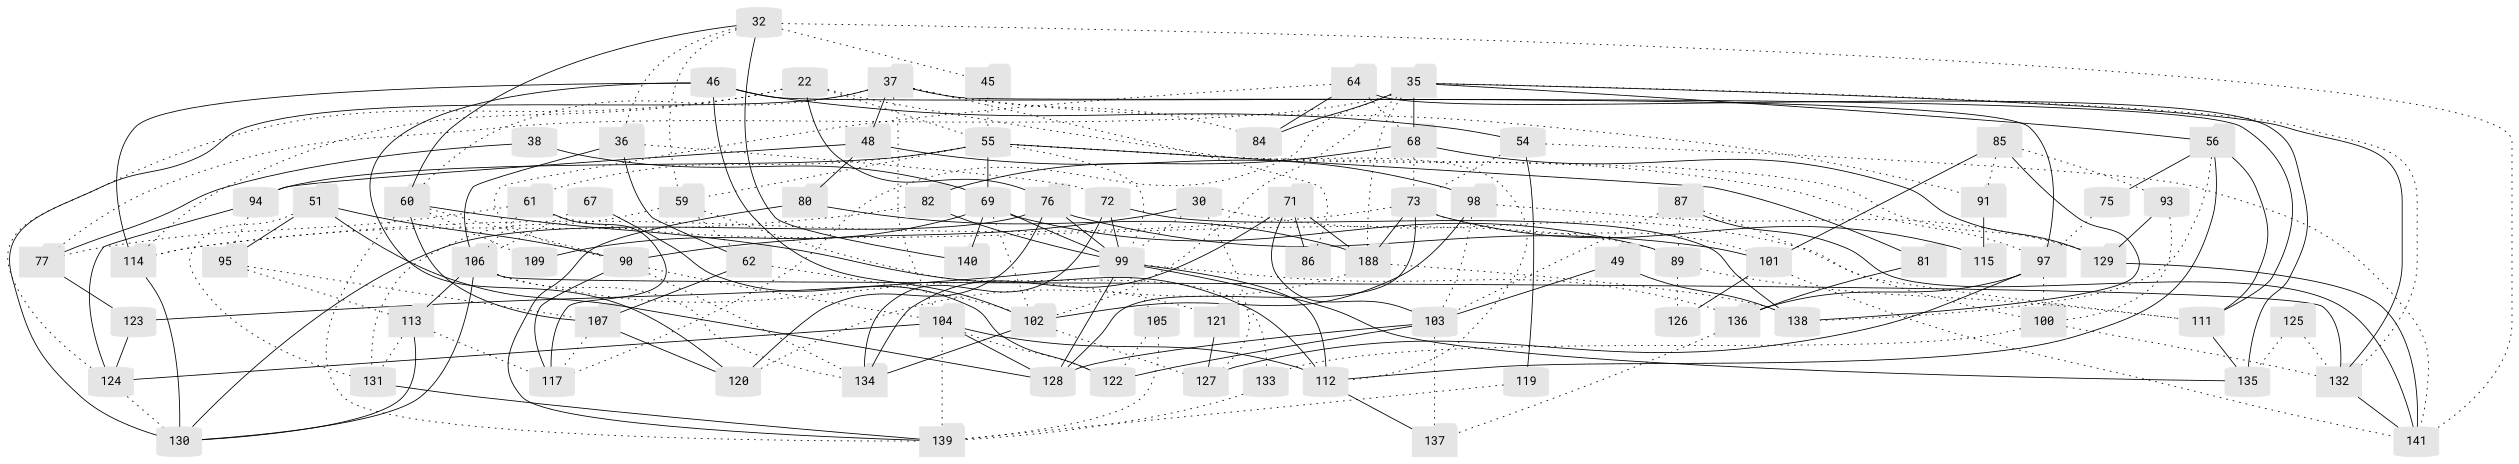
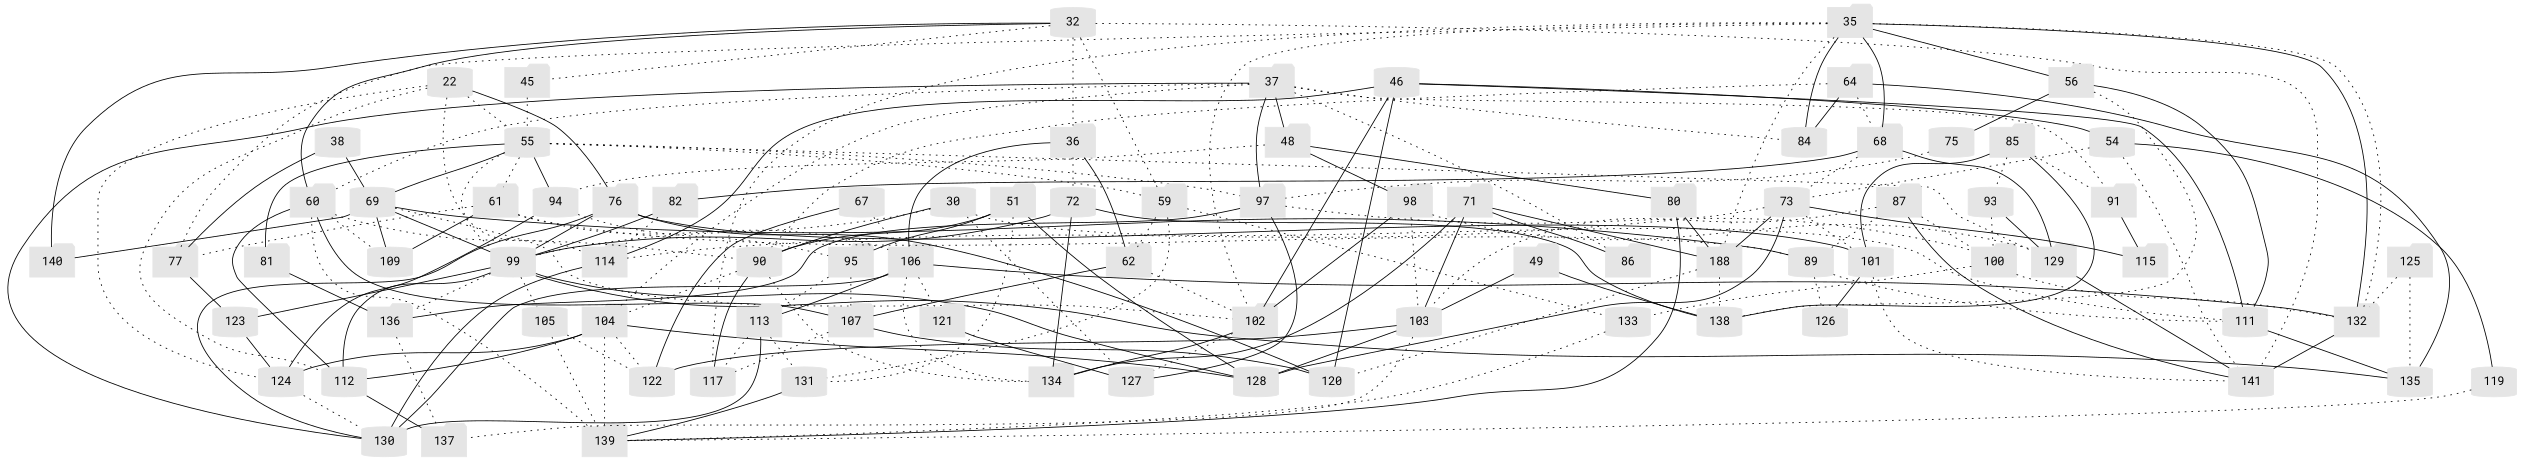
(562, 164) -> (835, 165)
(665, 266) -> (449, 229)
(1839, 361) -> none
